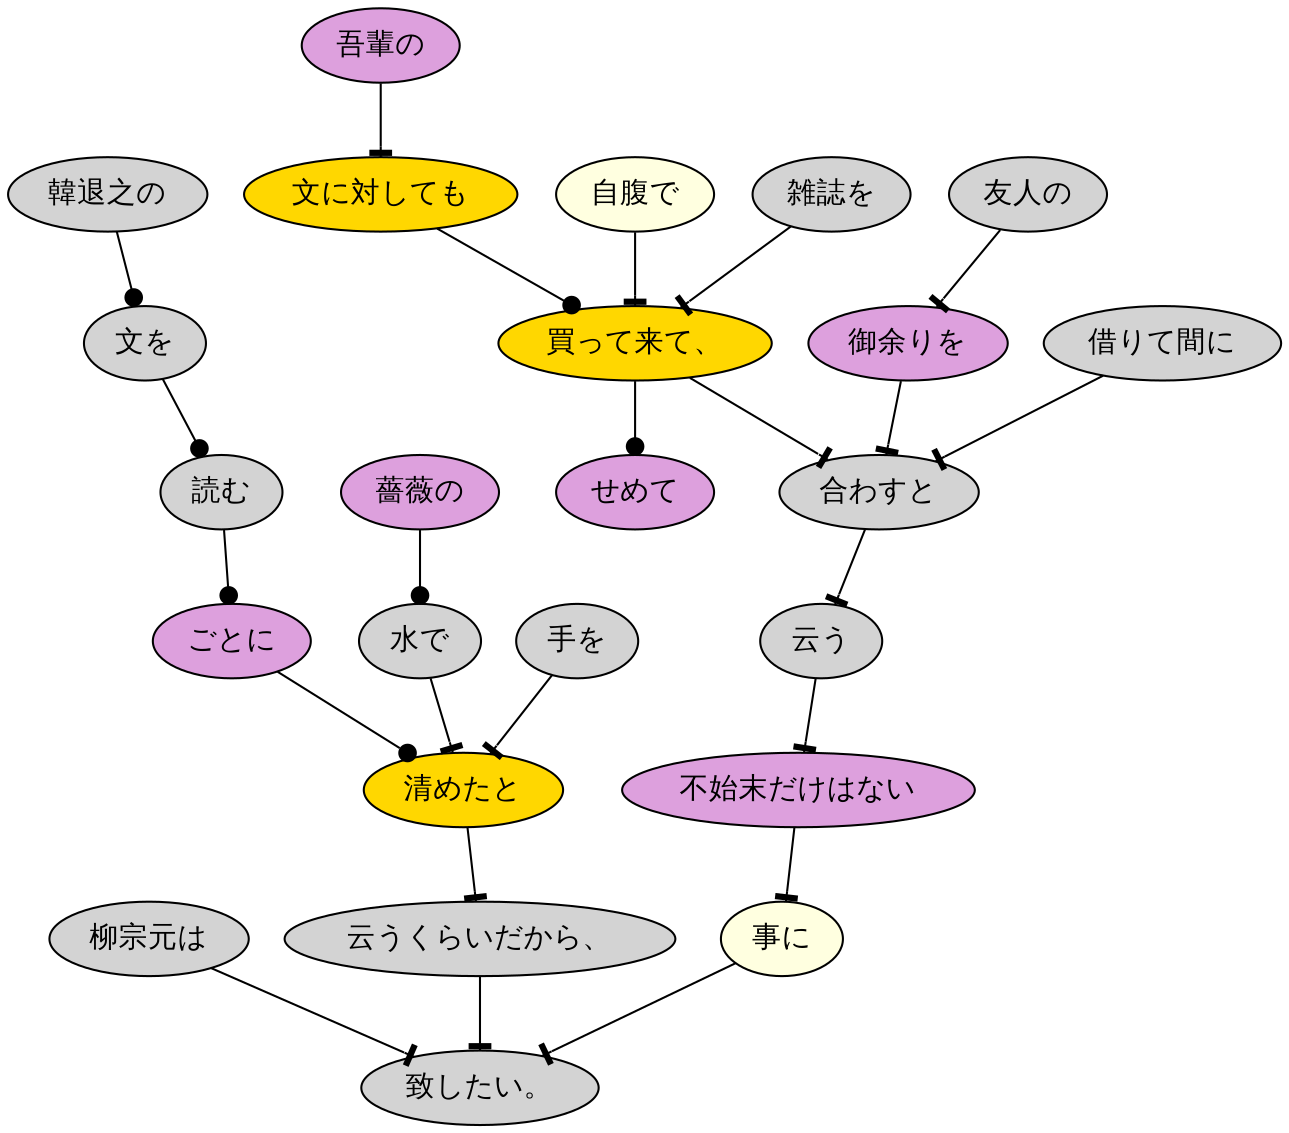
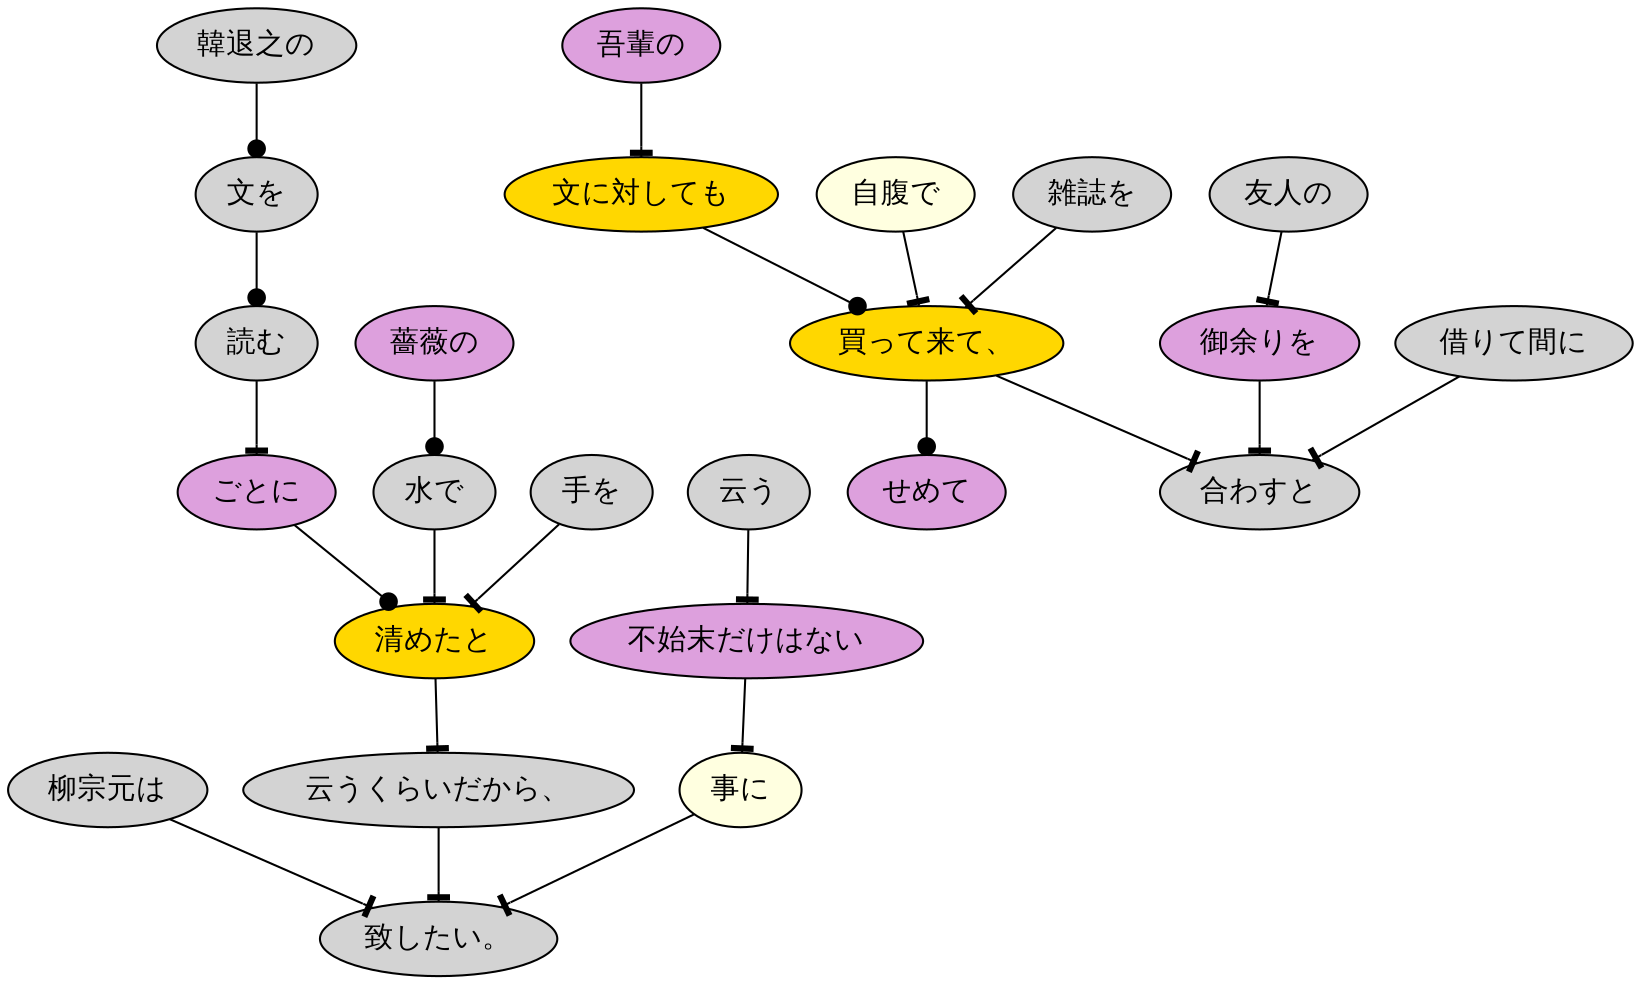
(226, 559) -> (257, 413)
(852, 562) -> none
